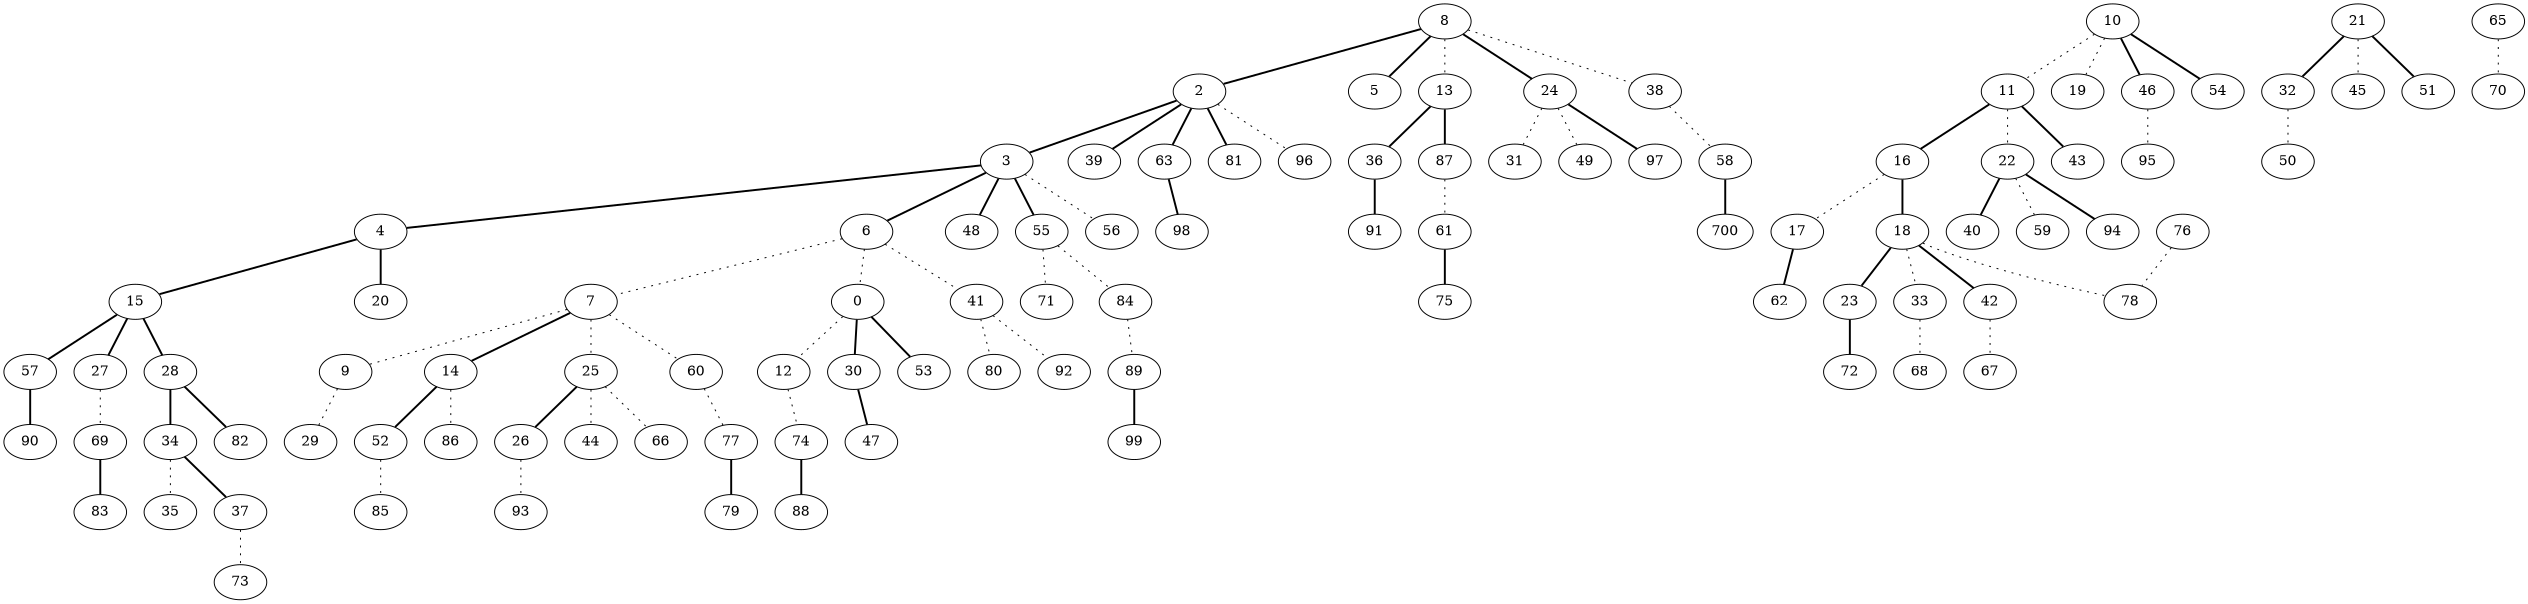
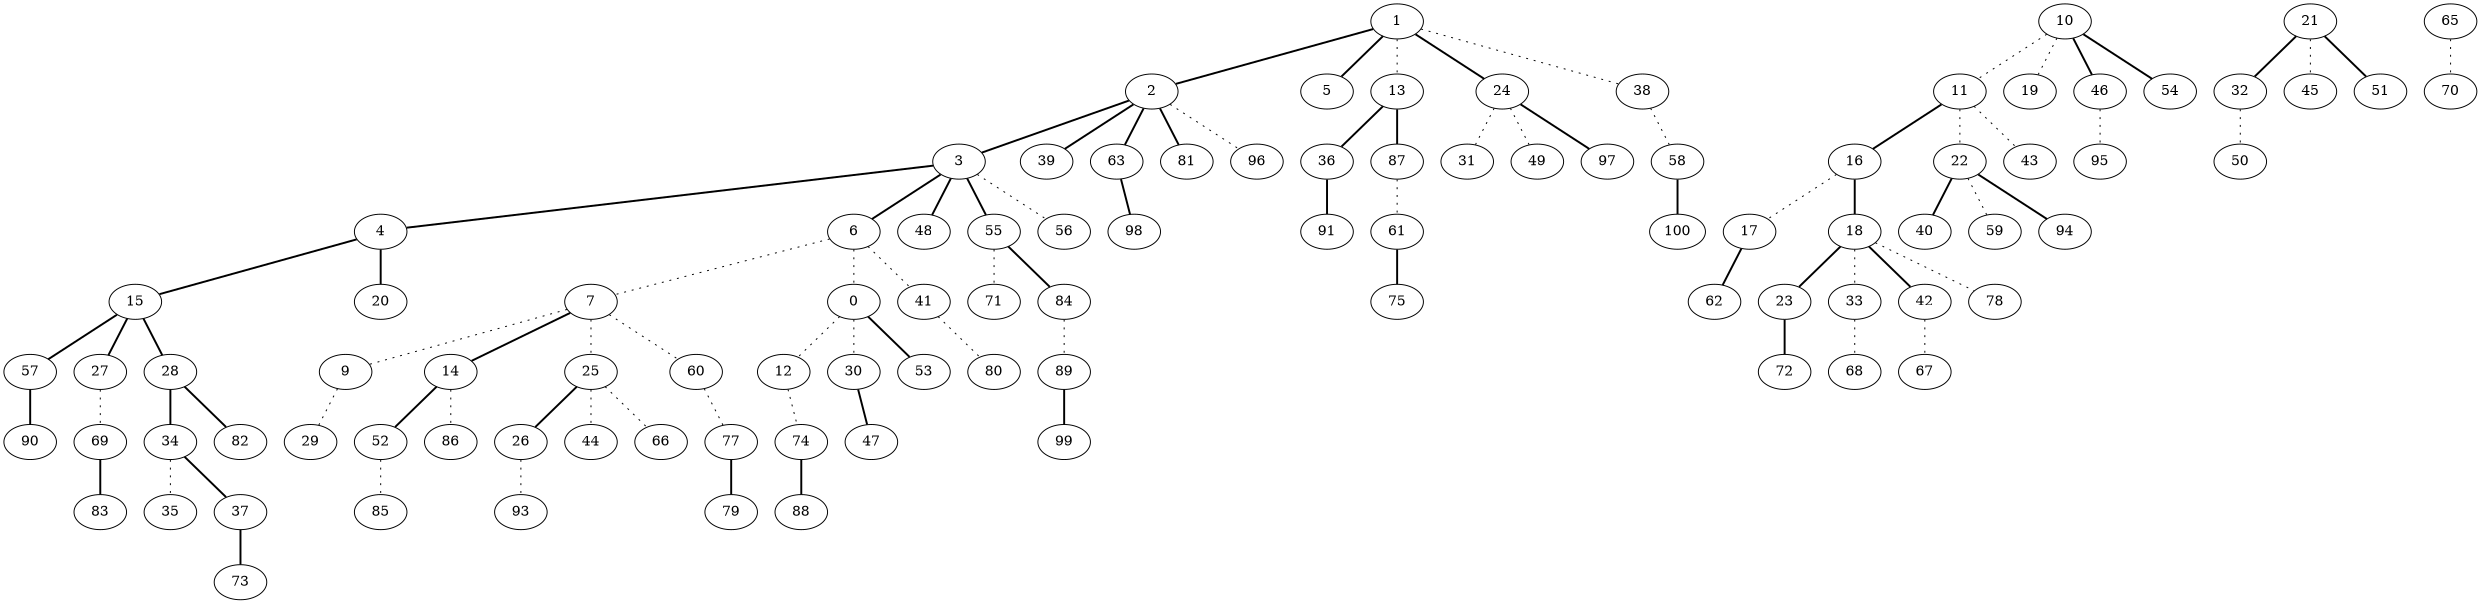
(1445, 21) -> (1397, 21)
(2043, 126) -> (1995, 126)
(1725, 232) -> (1678, 232)
(2183, 232) -> none
(1084, 267) -> (1029, 267)
(856, 337) -> (854, 337)
(1064, 372) -> none
(240, 547) -> (240, 547)
